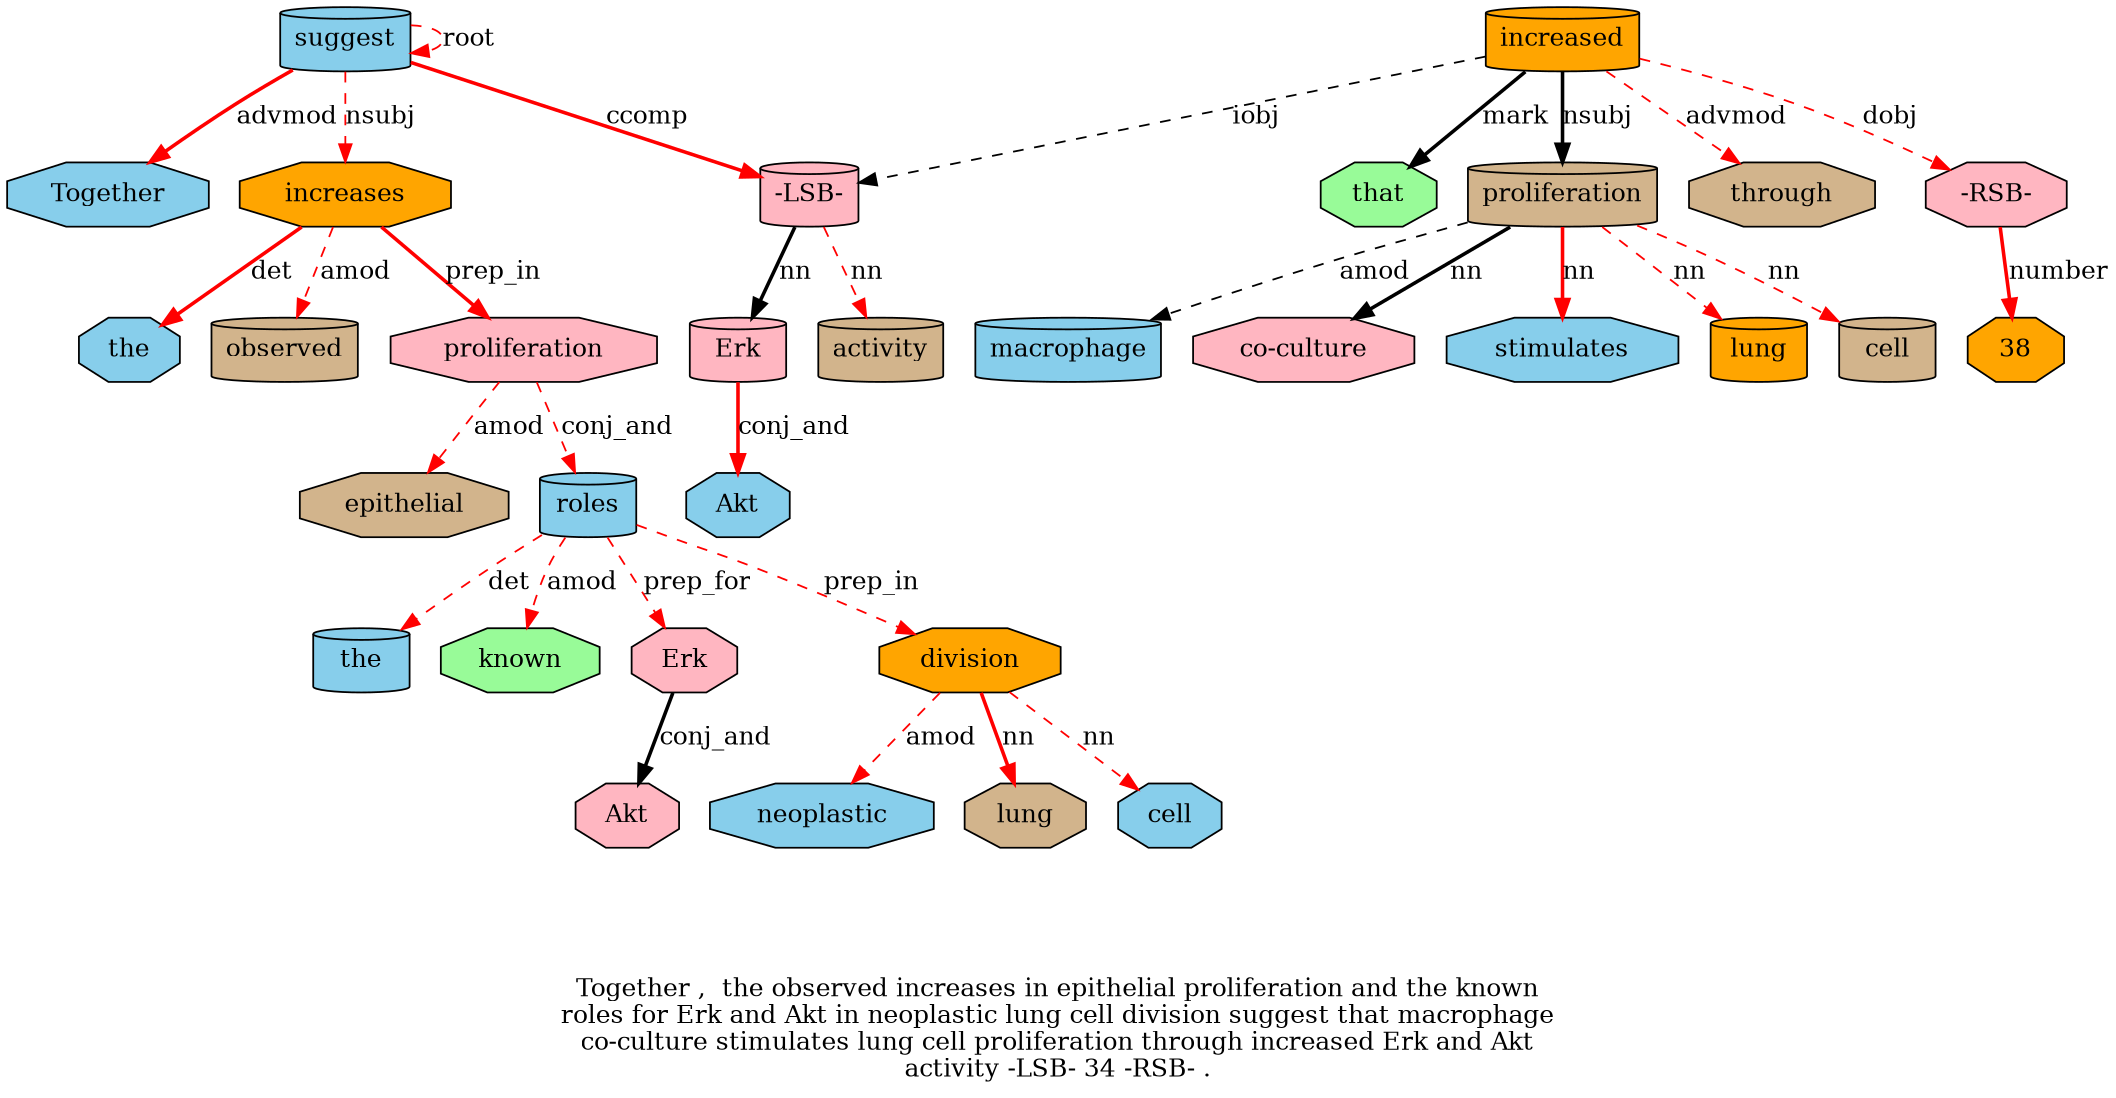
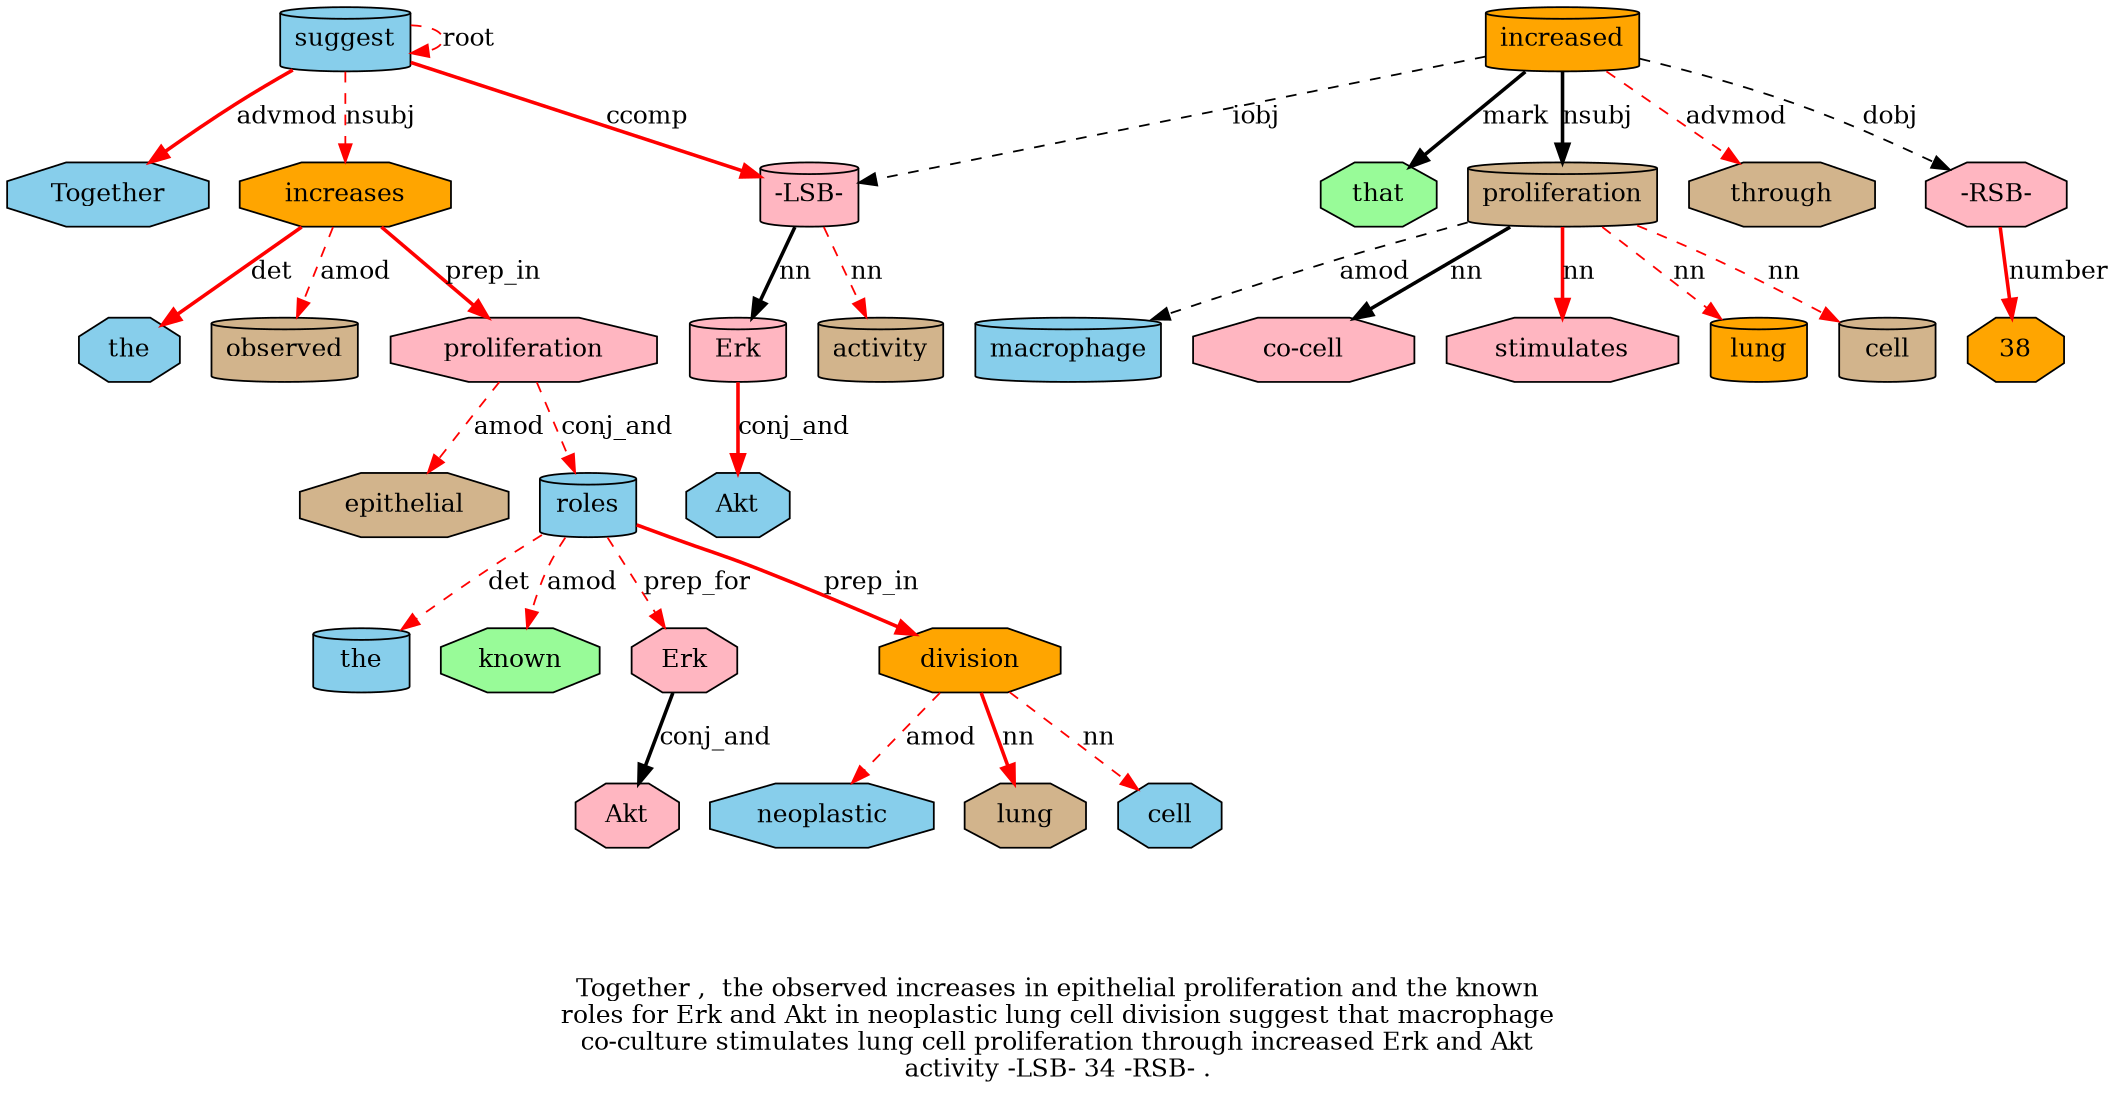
(1789, 102) -> (1789, 102)
(1304, 350) -> (1304, 350)
(1563, 350) -> (1563, 350)
(769, 573) -> (769, 573)
